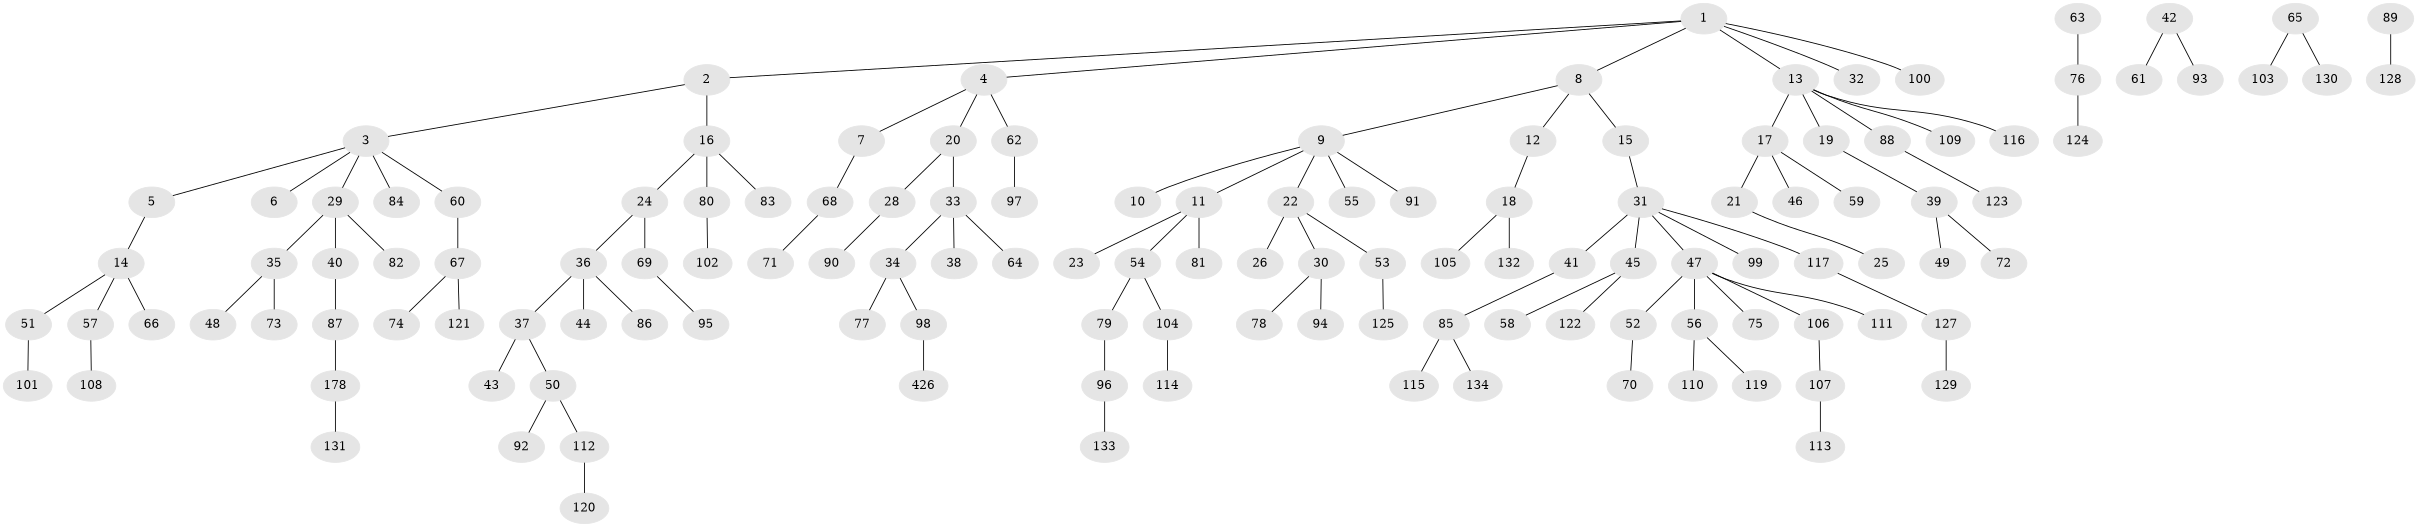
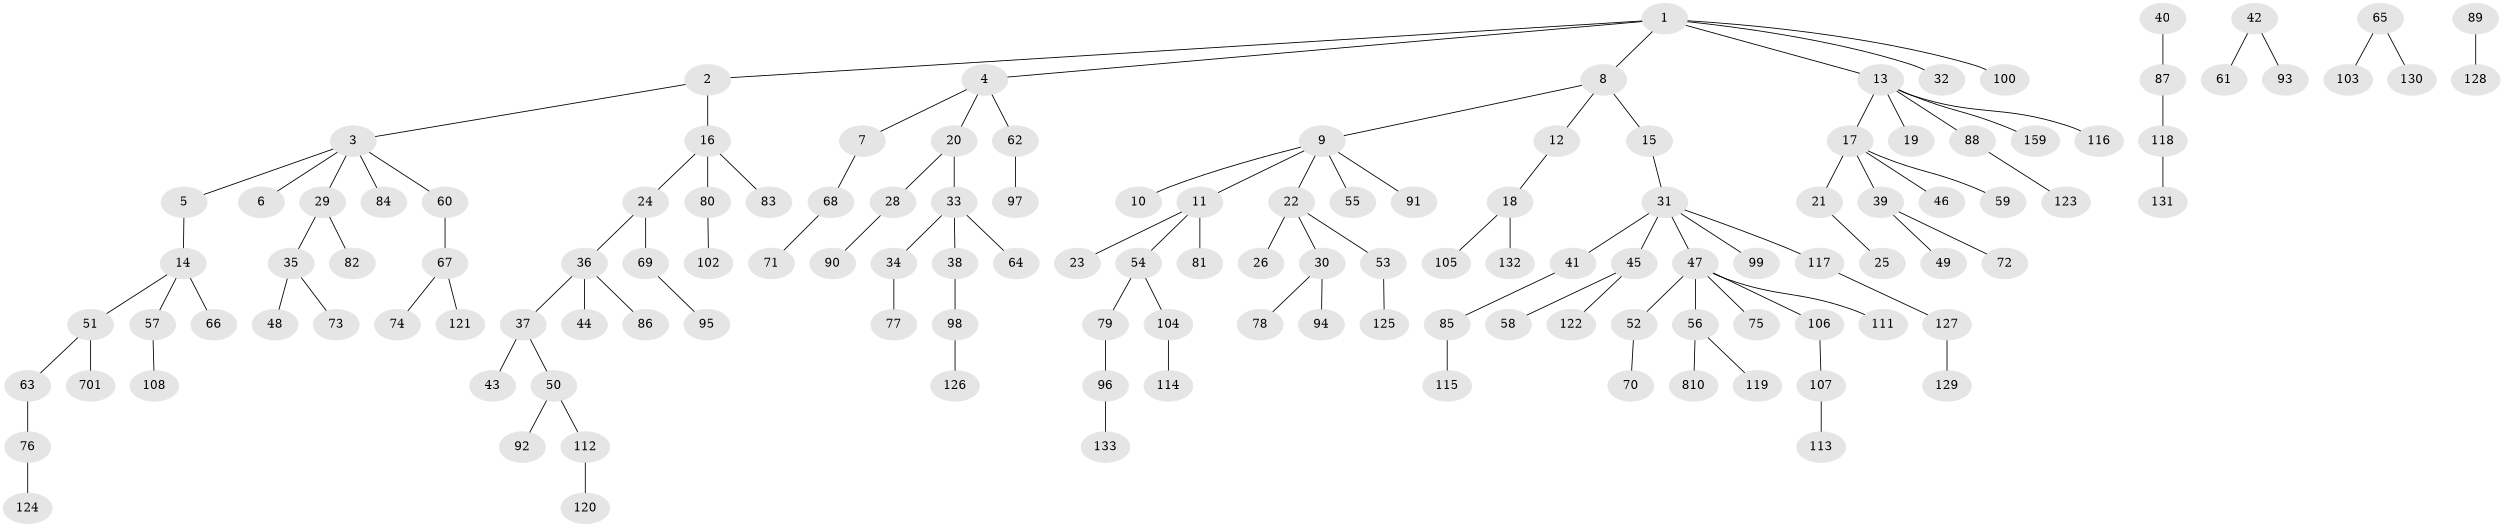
(1950, 141) -> (2035, 141)
(1880, 172) -> (1865, 172)
(335, 233) -> none
(908, 294) -> (955, 294)
none -> (59, 355)
(28, 386) -> (91, 386)
(335, 386) -> (2163, 141)
(924, 386) -> (955, 386)
(1478, 386) -> none
(1693, 386) -> (1694, 386)
